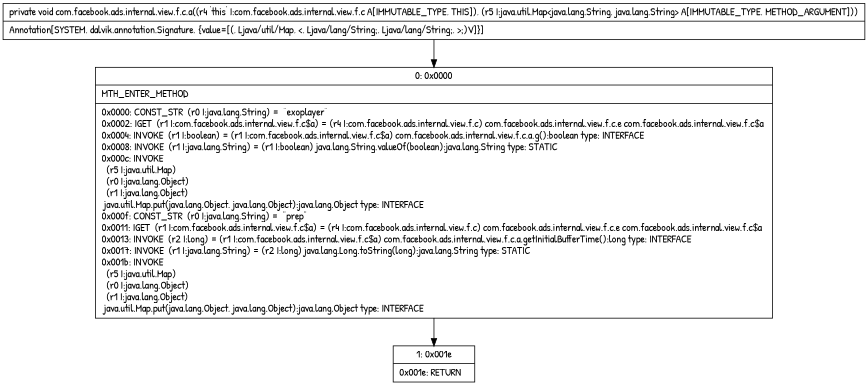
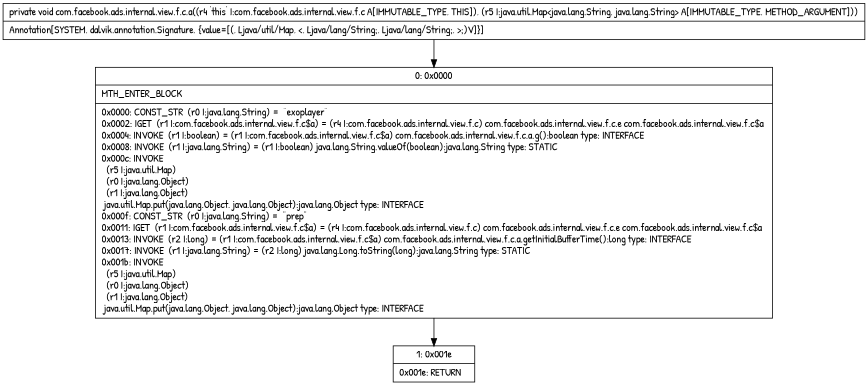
(145, 94) -> (142, 94)
